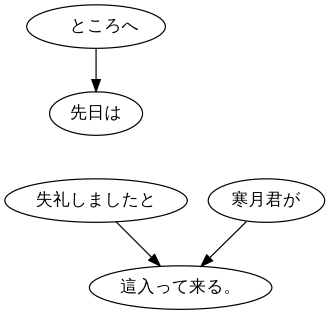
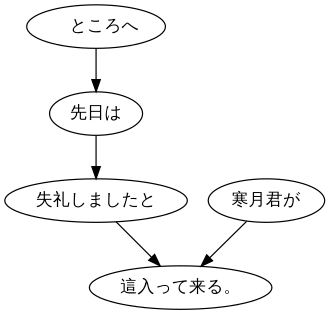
none -> (96, 151)
